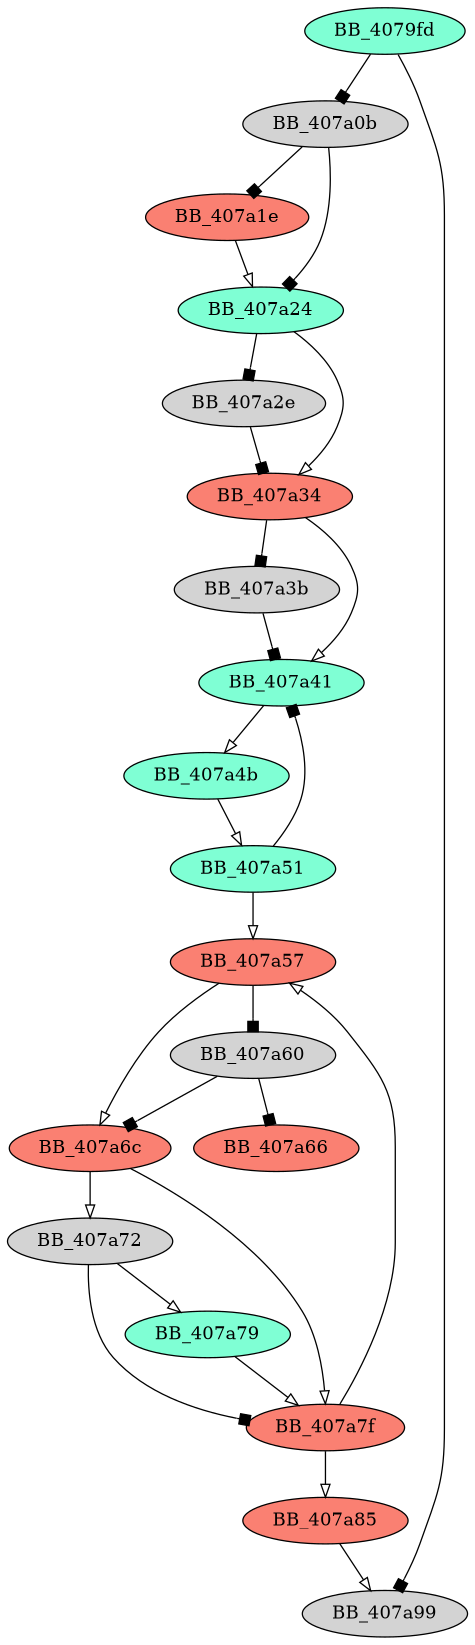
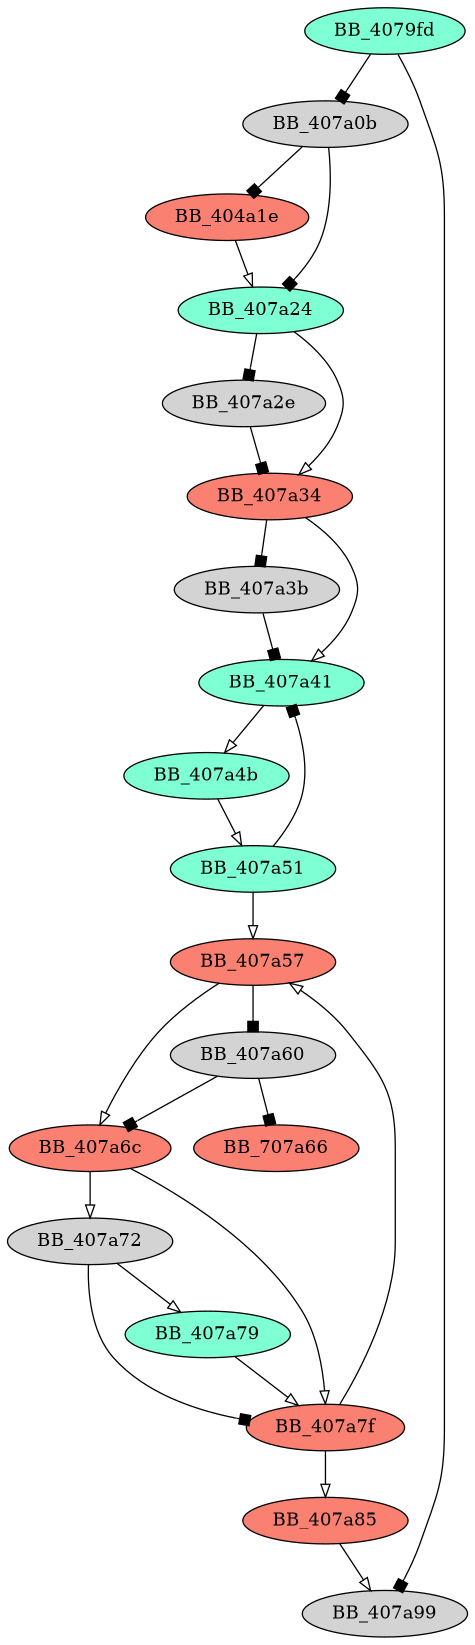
(227, 217) -> (227, 217)
(276, 1148) -> (276, 1148)
